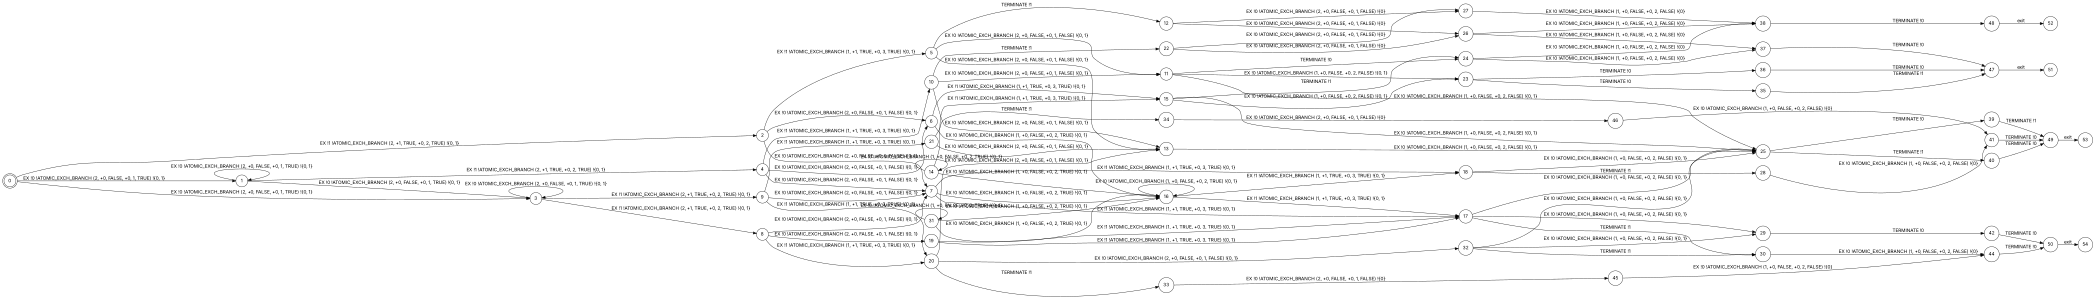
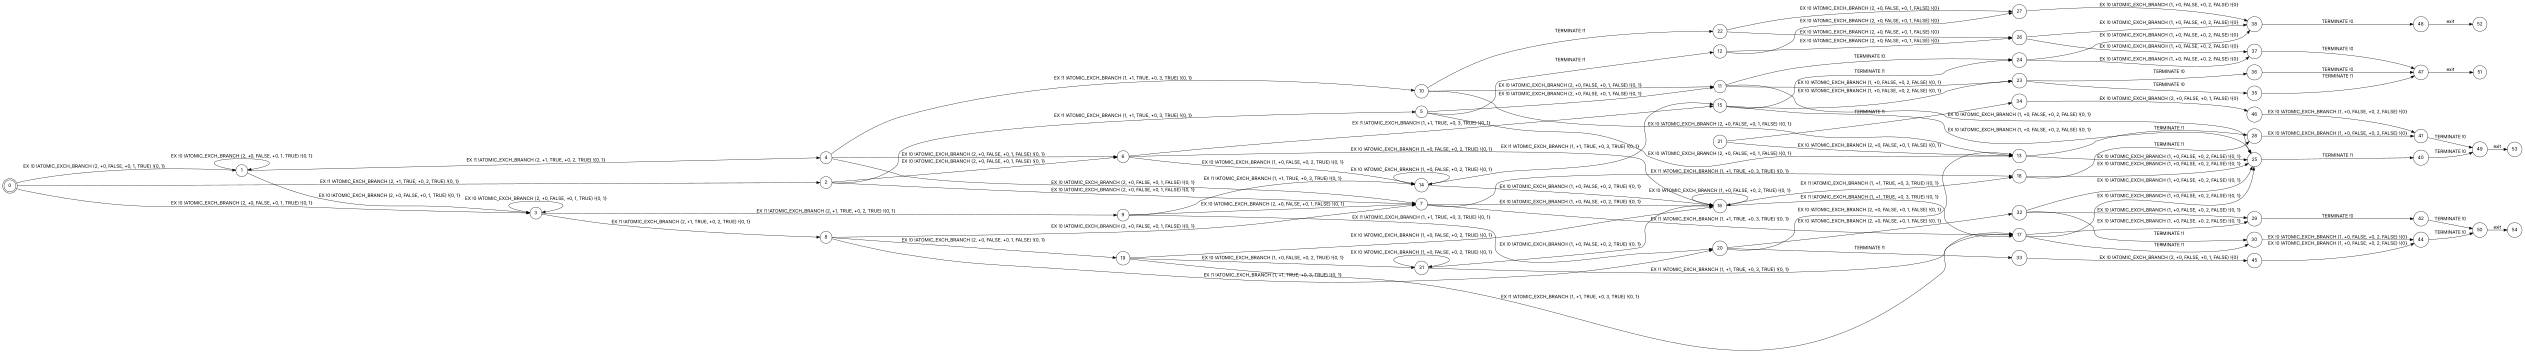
(1992, 120) -> none
none -> (2156, 131)
(827, 146) -> (1268, 186)
none -> (1271, 168)
none -> (1271, 263)
